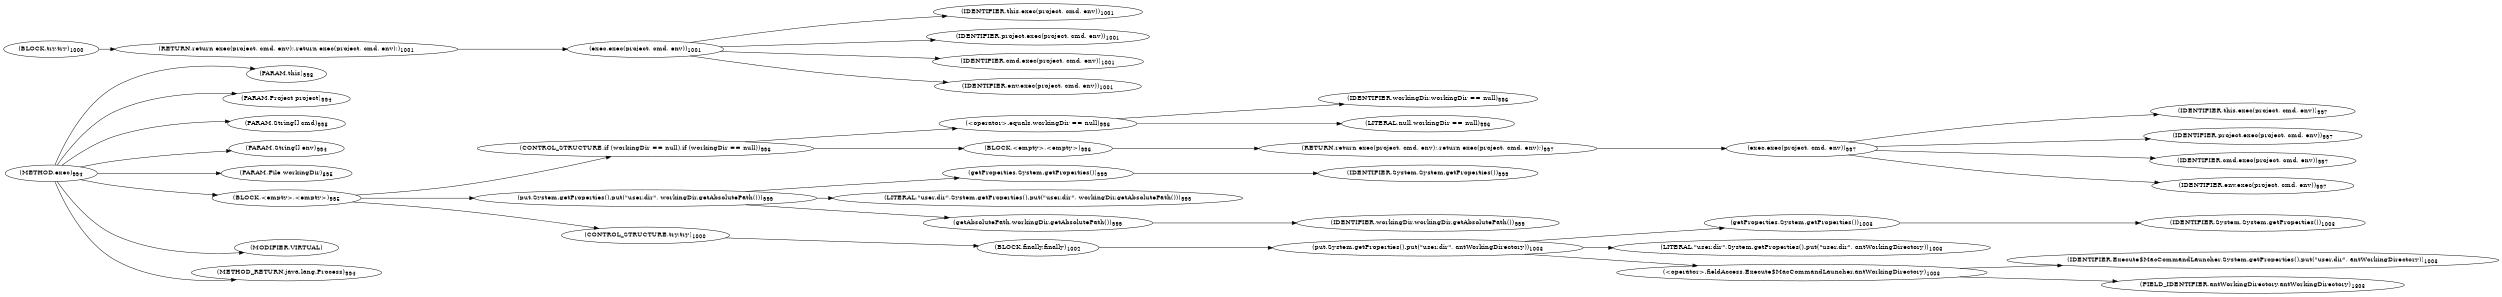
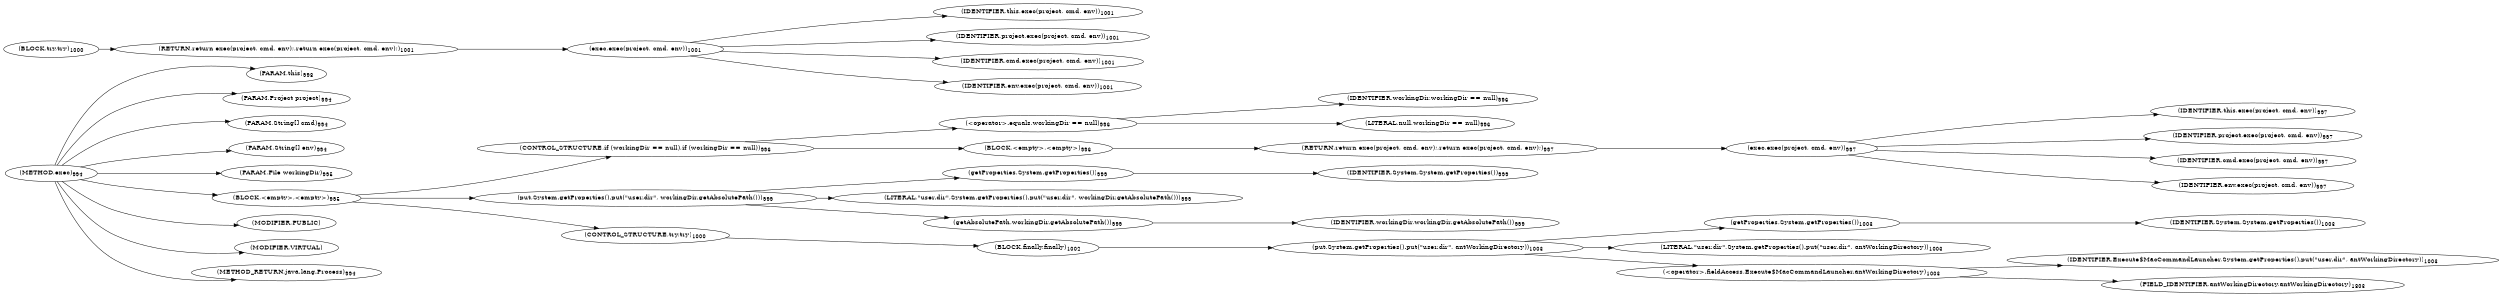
(323, 123) -> (323, 123)
(328, 173) -> (328, 173)
none -> (287, 223)
